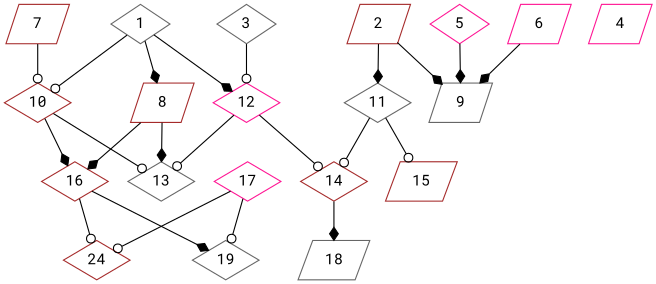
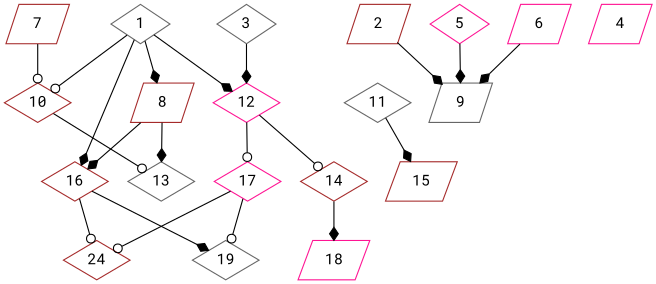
(378, 57) -> none
(246, 59) -> (246, 59)
(53, 136) -> (110, 96)
(396, 136) -> (396, 136)
(358, 138) -> none
(207, 139) -> (247, 137)
(334, 260) -> (334, 260)
